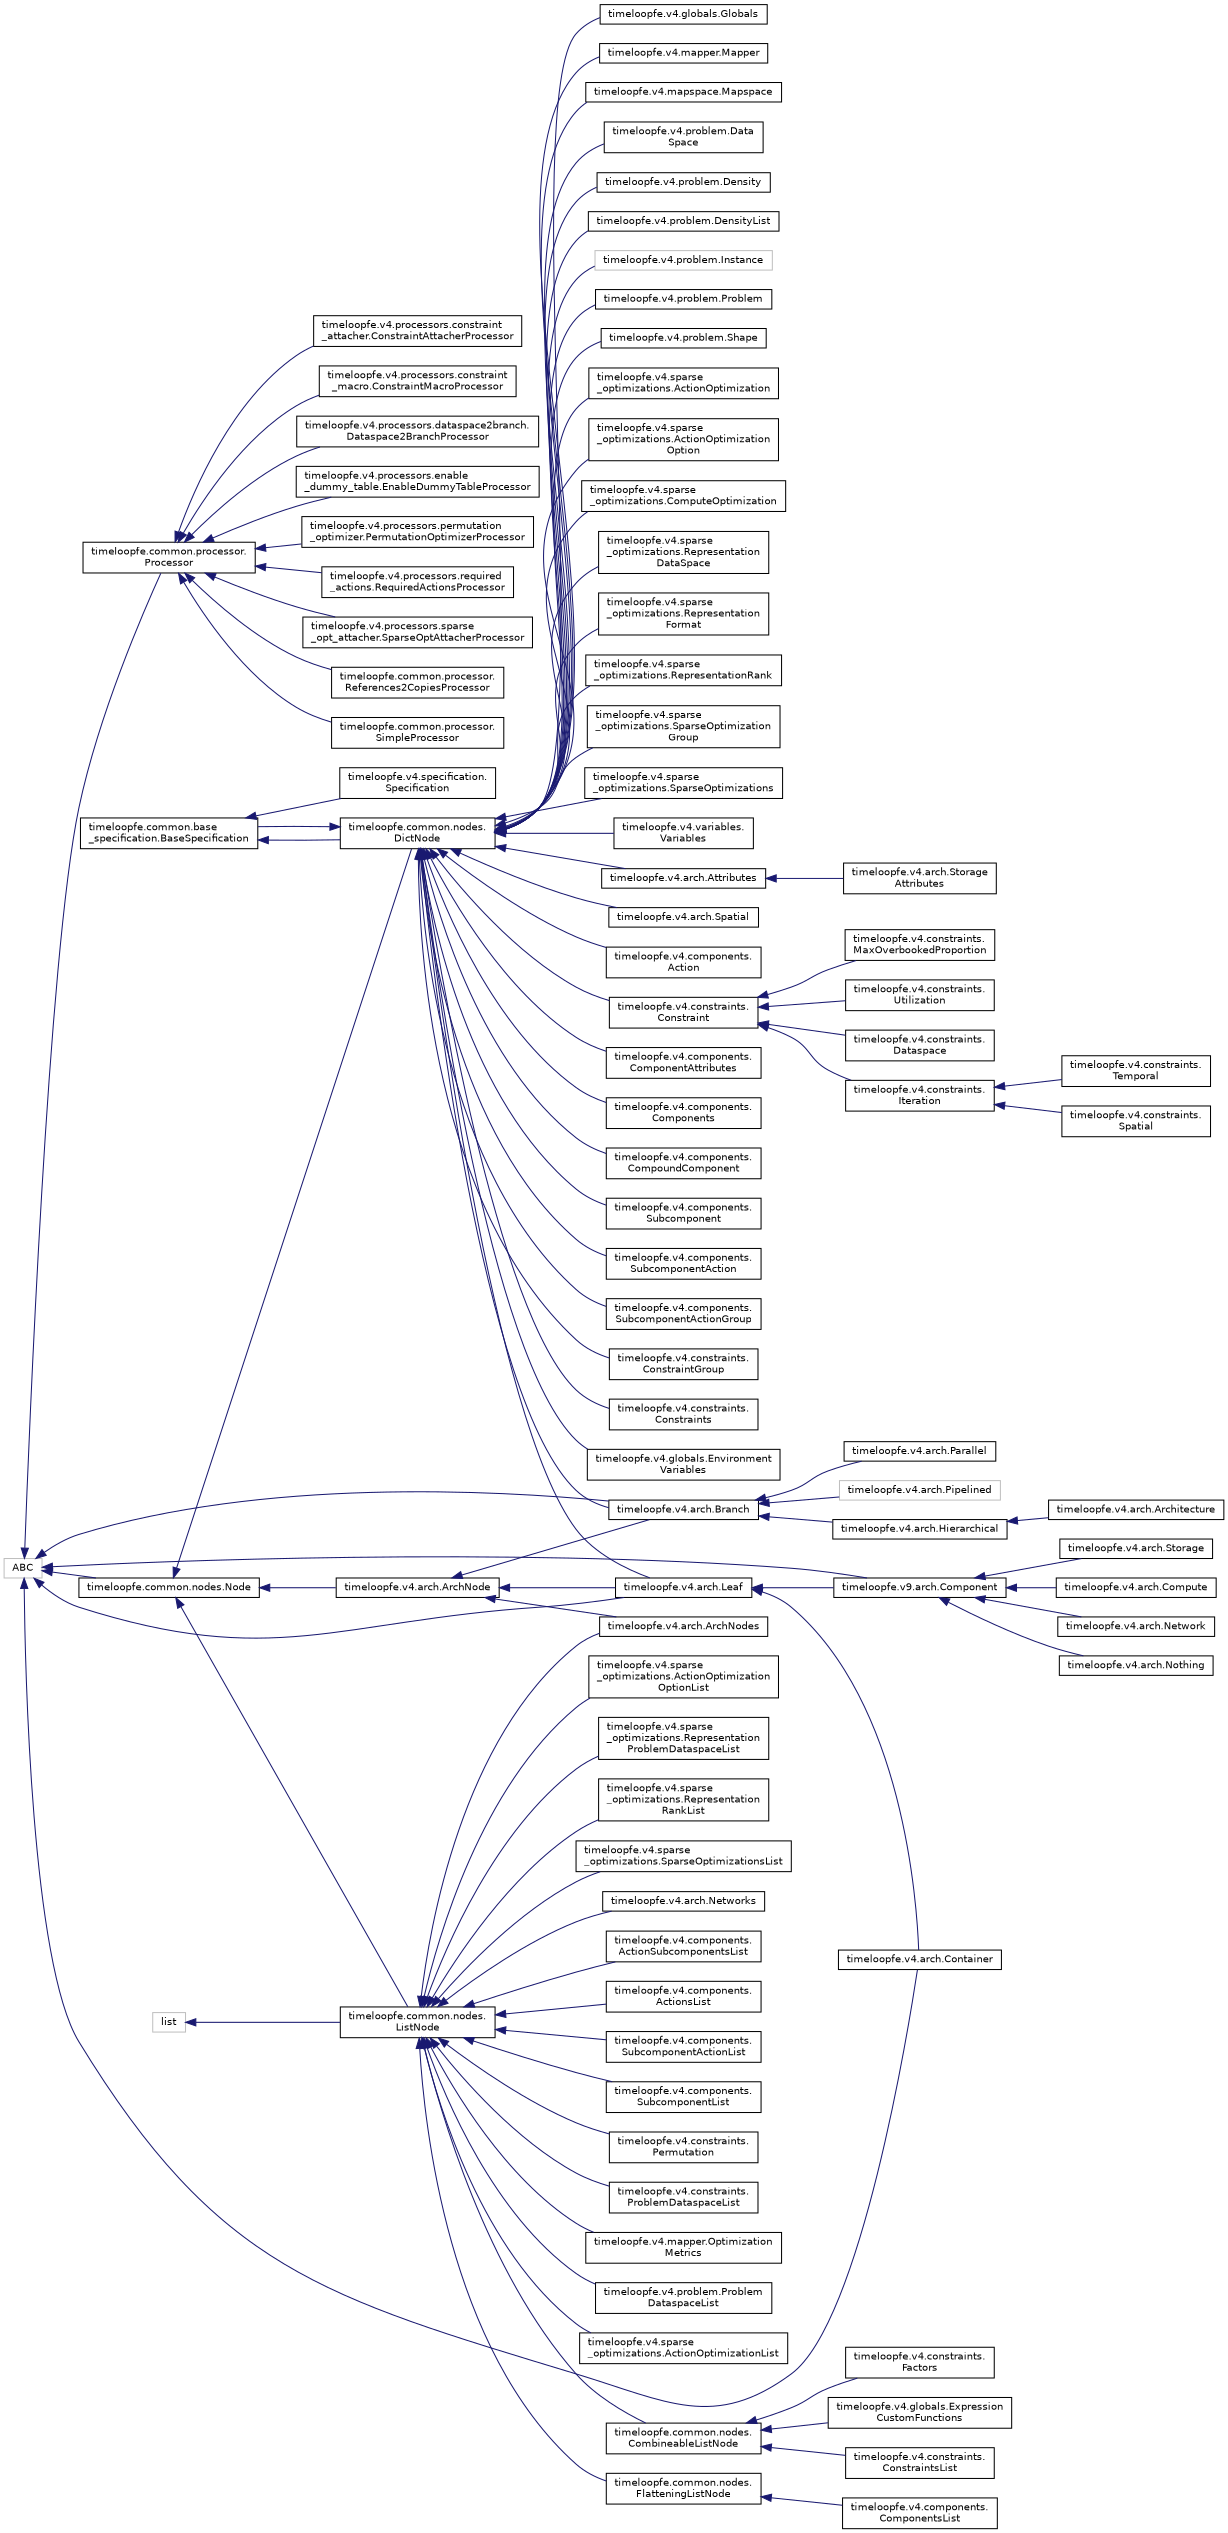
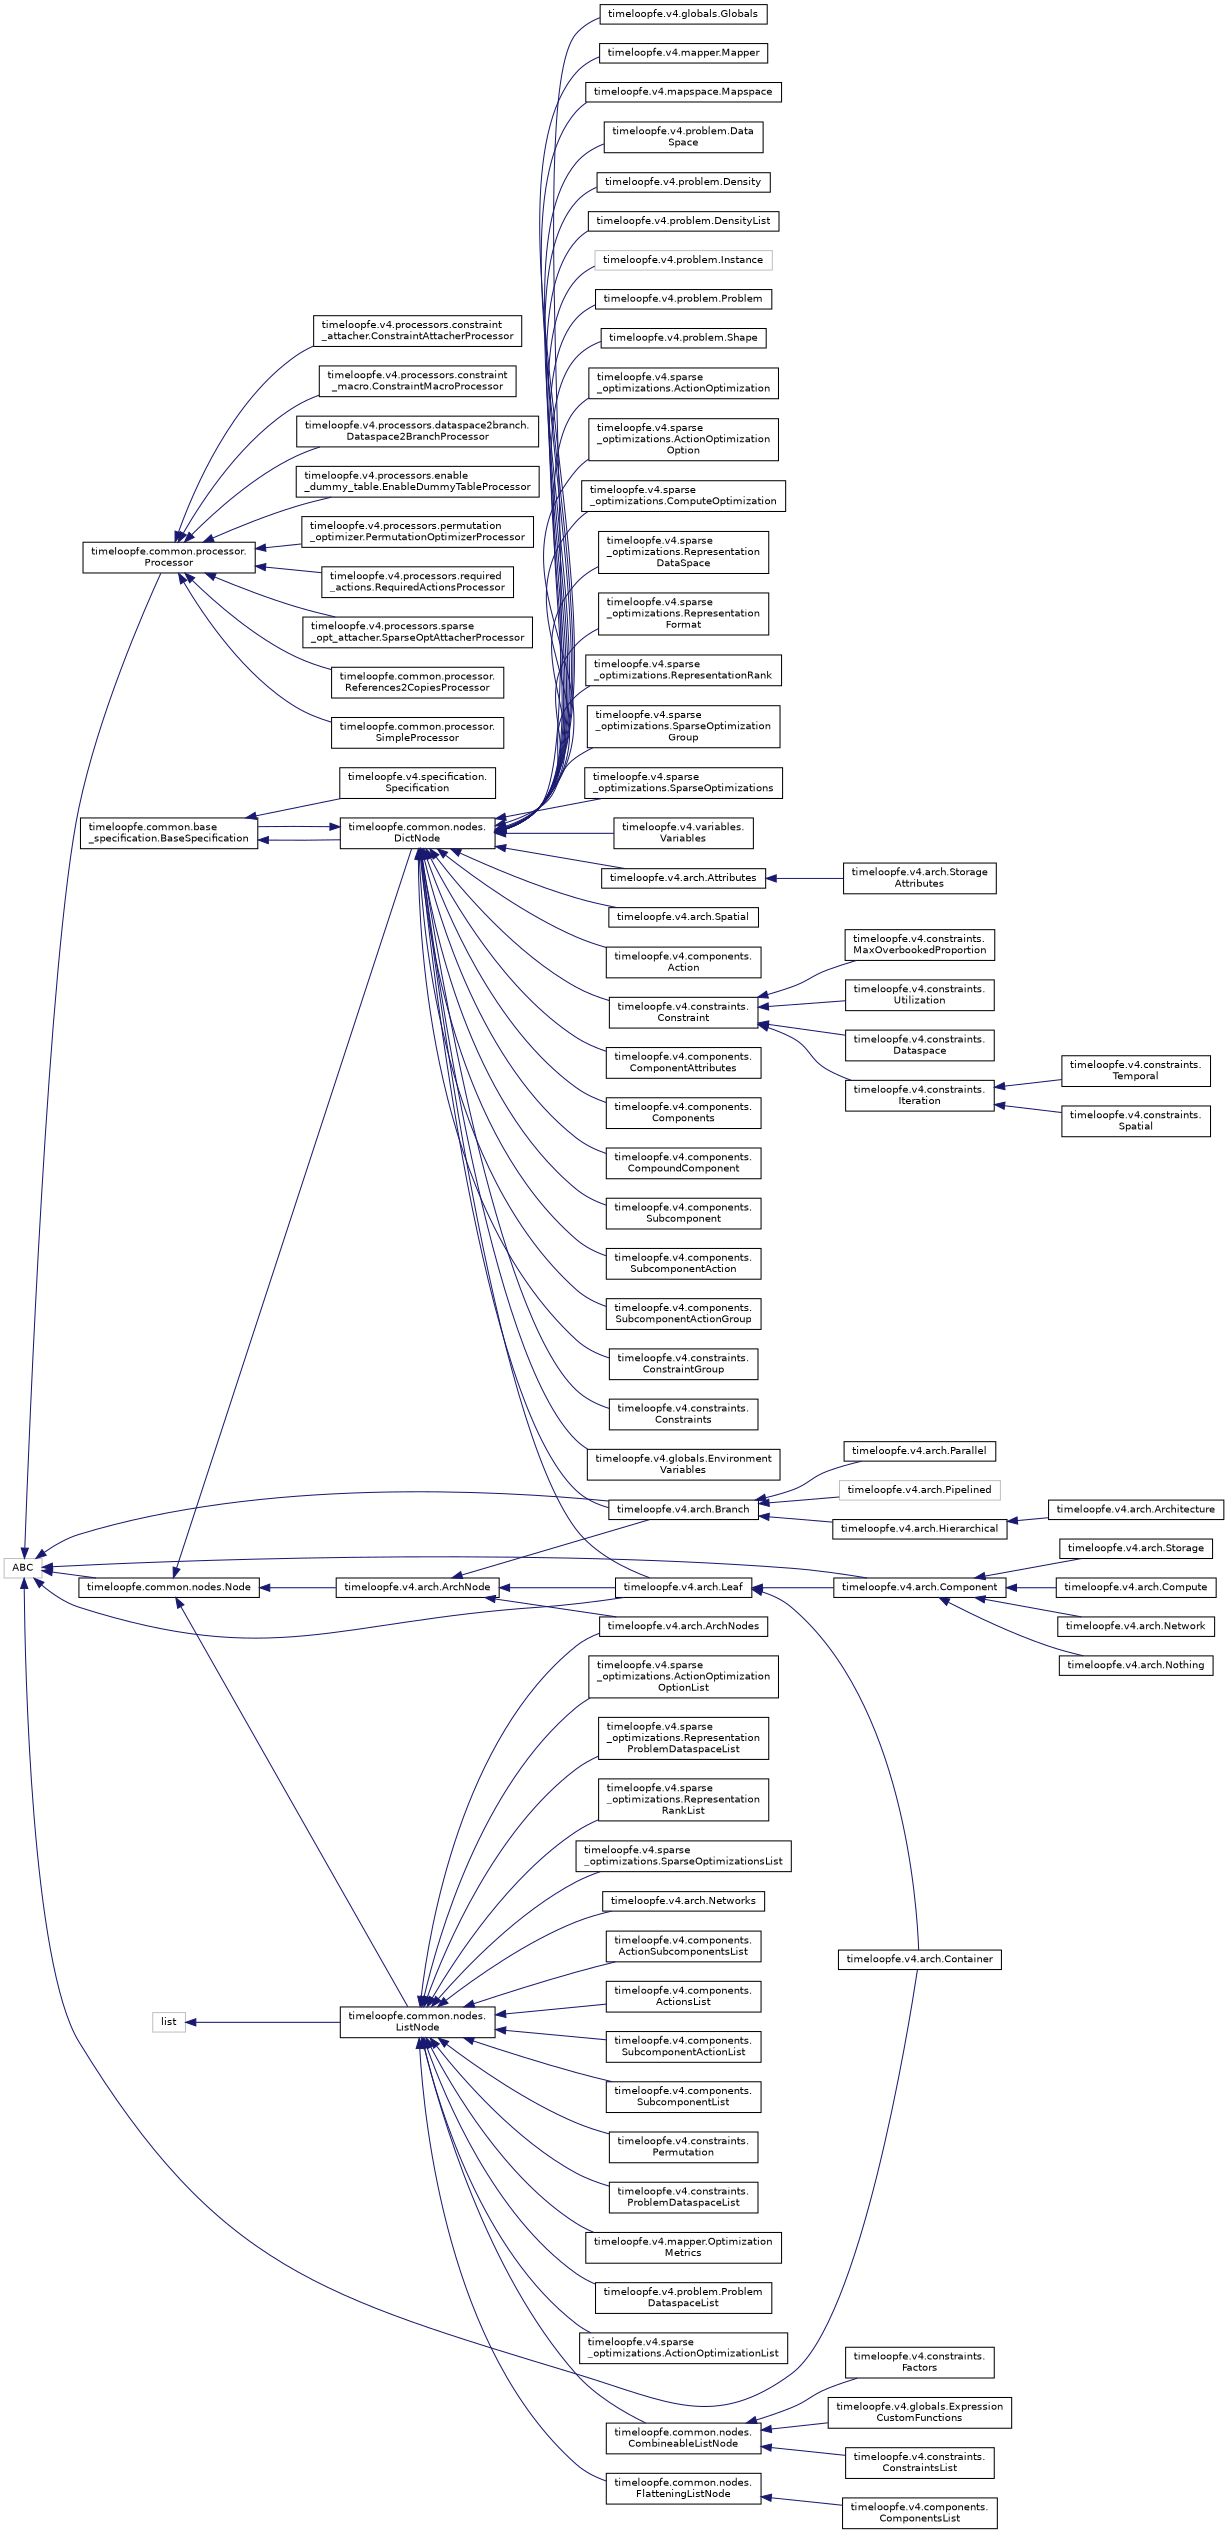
(920, 1588) -> (920, 1588)
